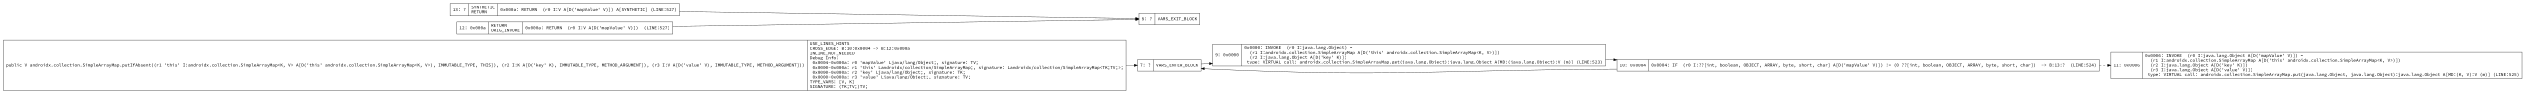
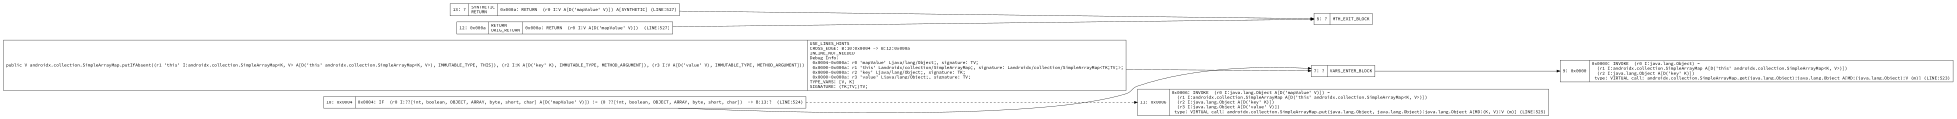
(1177, 19) -> (1351, 19)
(506, 30) -> (506, 30)
(1610, 60) -> none
